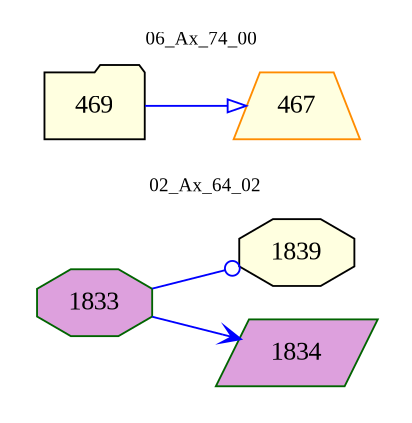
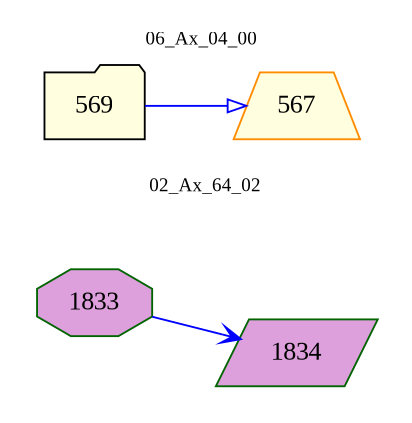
(202, 40) -> (202, 40)
(95, 106) -> (95, 106)
(297, 106) -> (297, 106)
(297, 253) -> none
